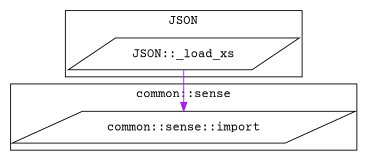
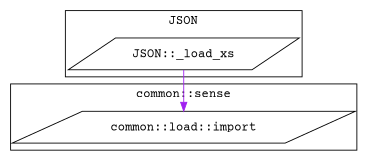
(184, 127) -> (184, 127)
